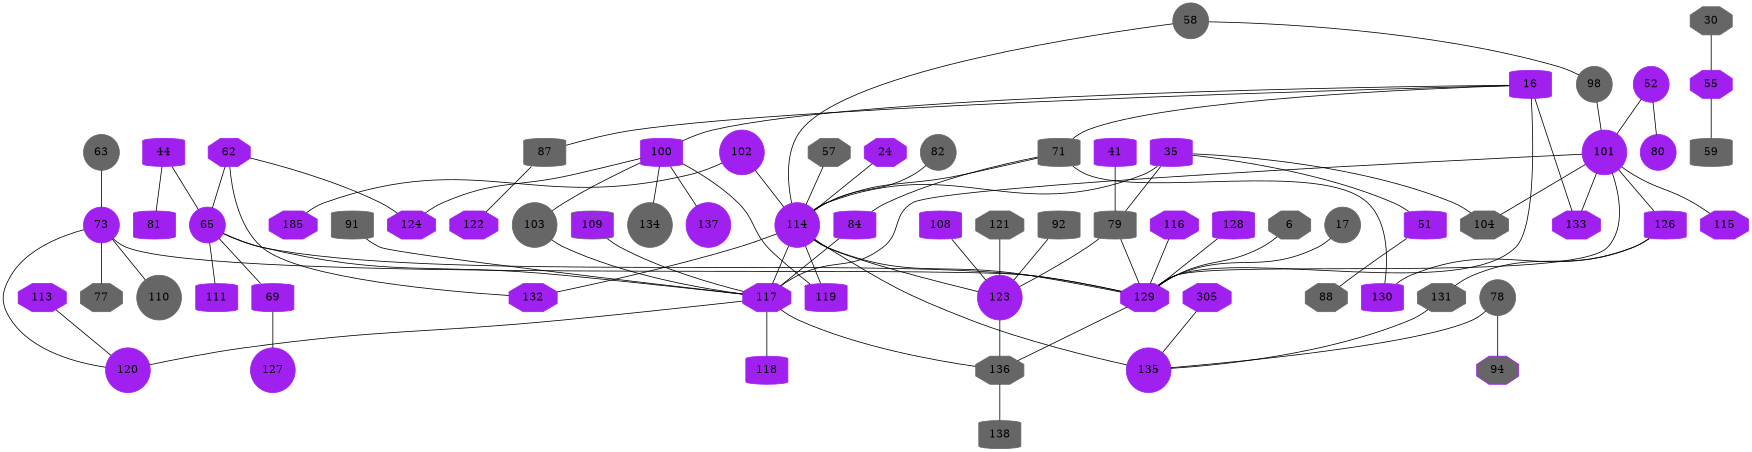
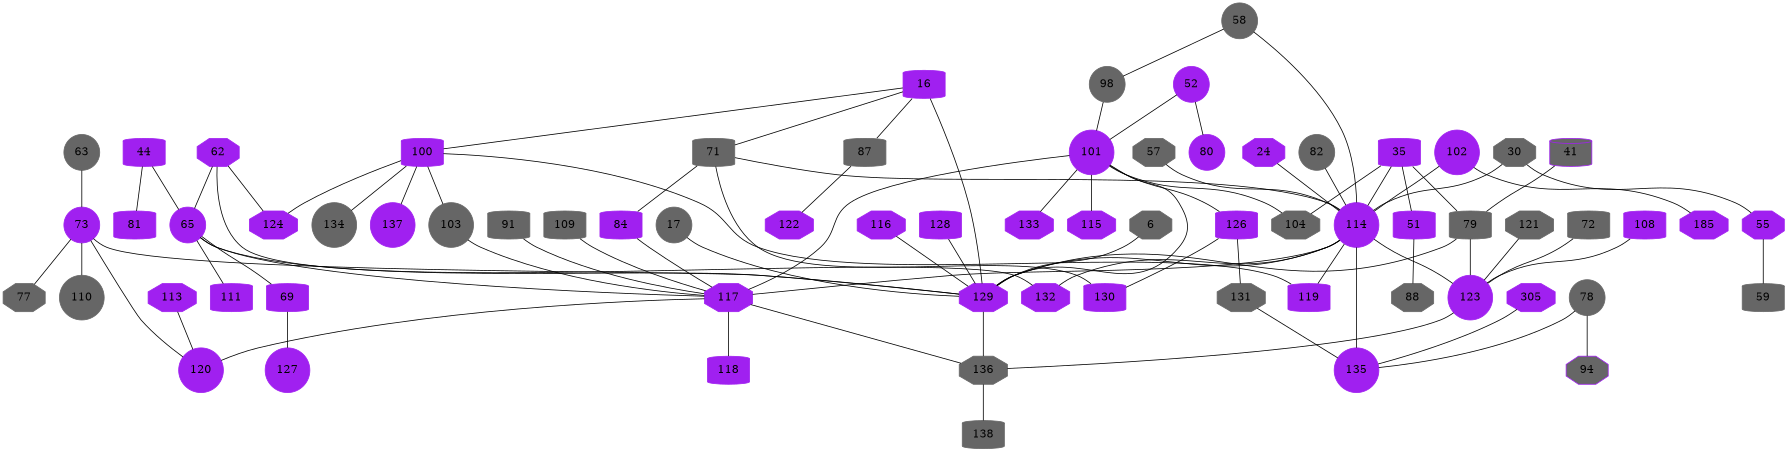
(1552, 149) -> none
(1115, 152) -> (1571, 152)
none -> (1442, 188)
(592, 225) -> (565, 225)
(1059, 225) -> (1589, 225)
